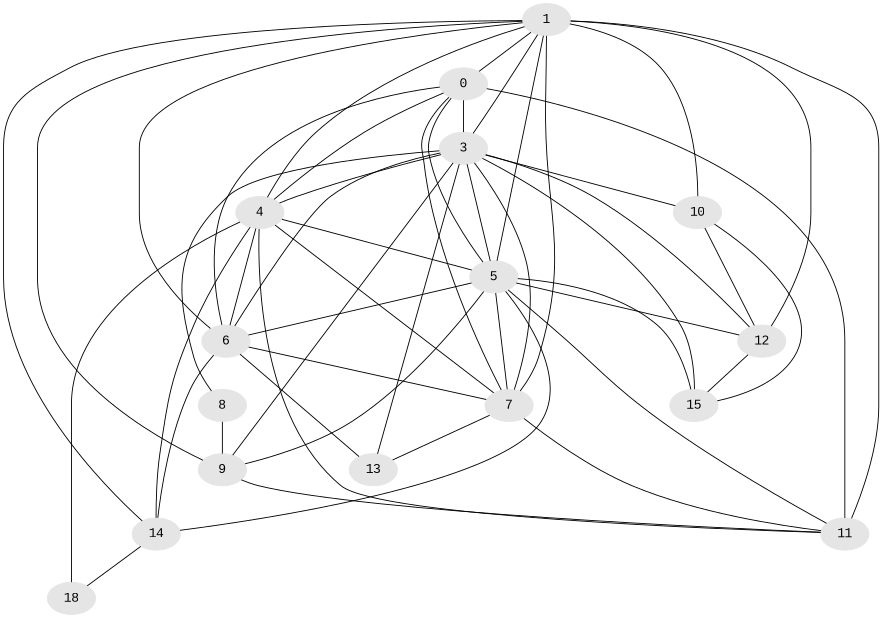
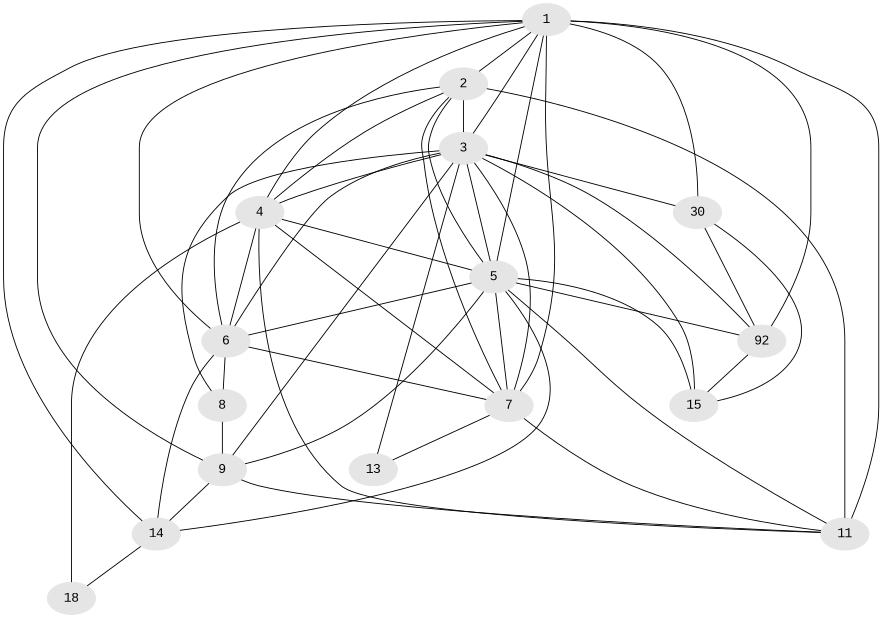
(463, 84) -> (463, 84)
(697, 213) -> (697, 213)
(762, 341) -> (762, 341)
(178, 365) -> (189, 502)
(300, 405) -> (224, 373)
